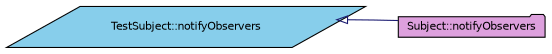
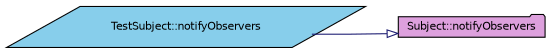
(373, 20) -> (349, 34)
